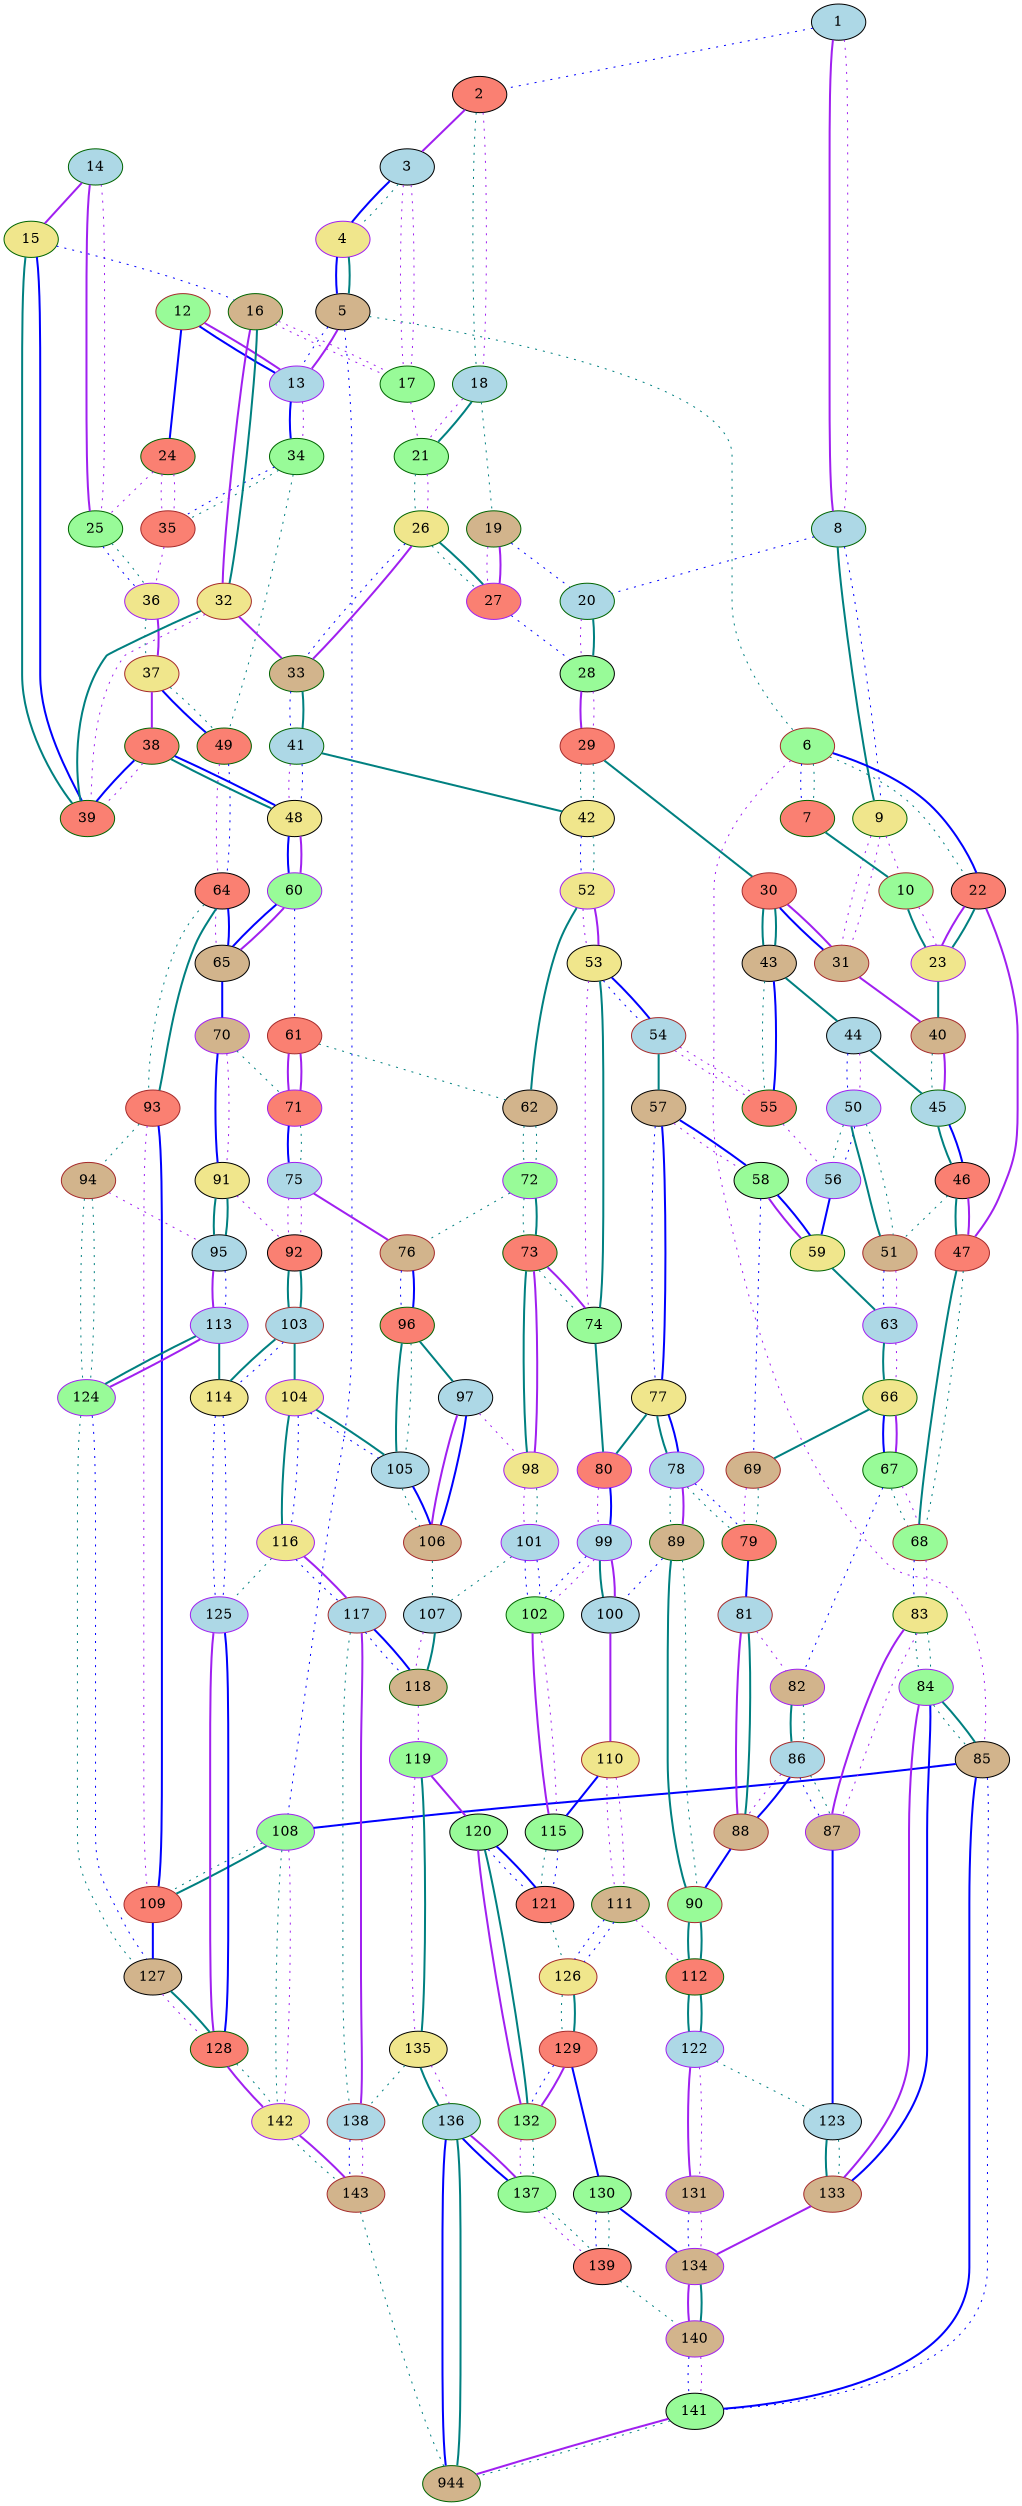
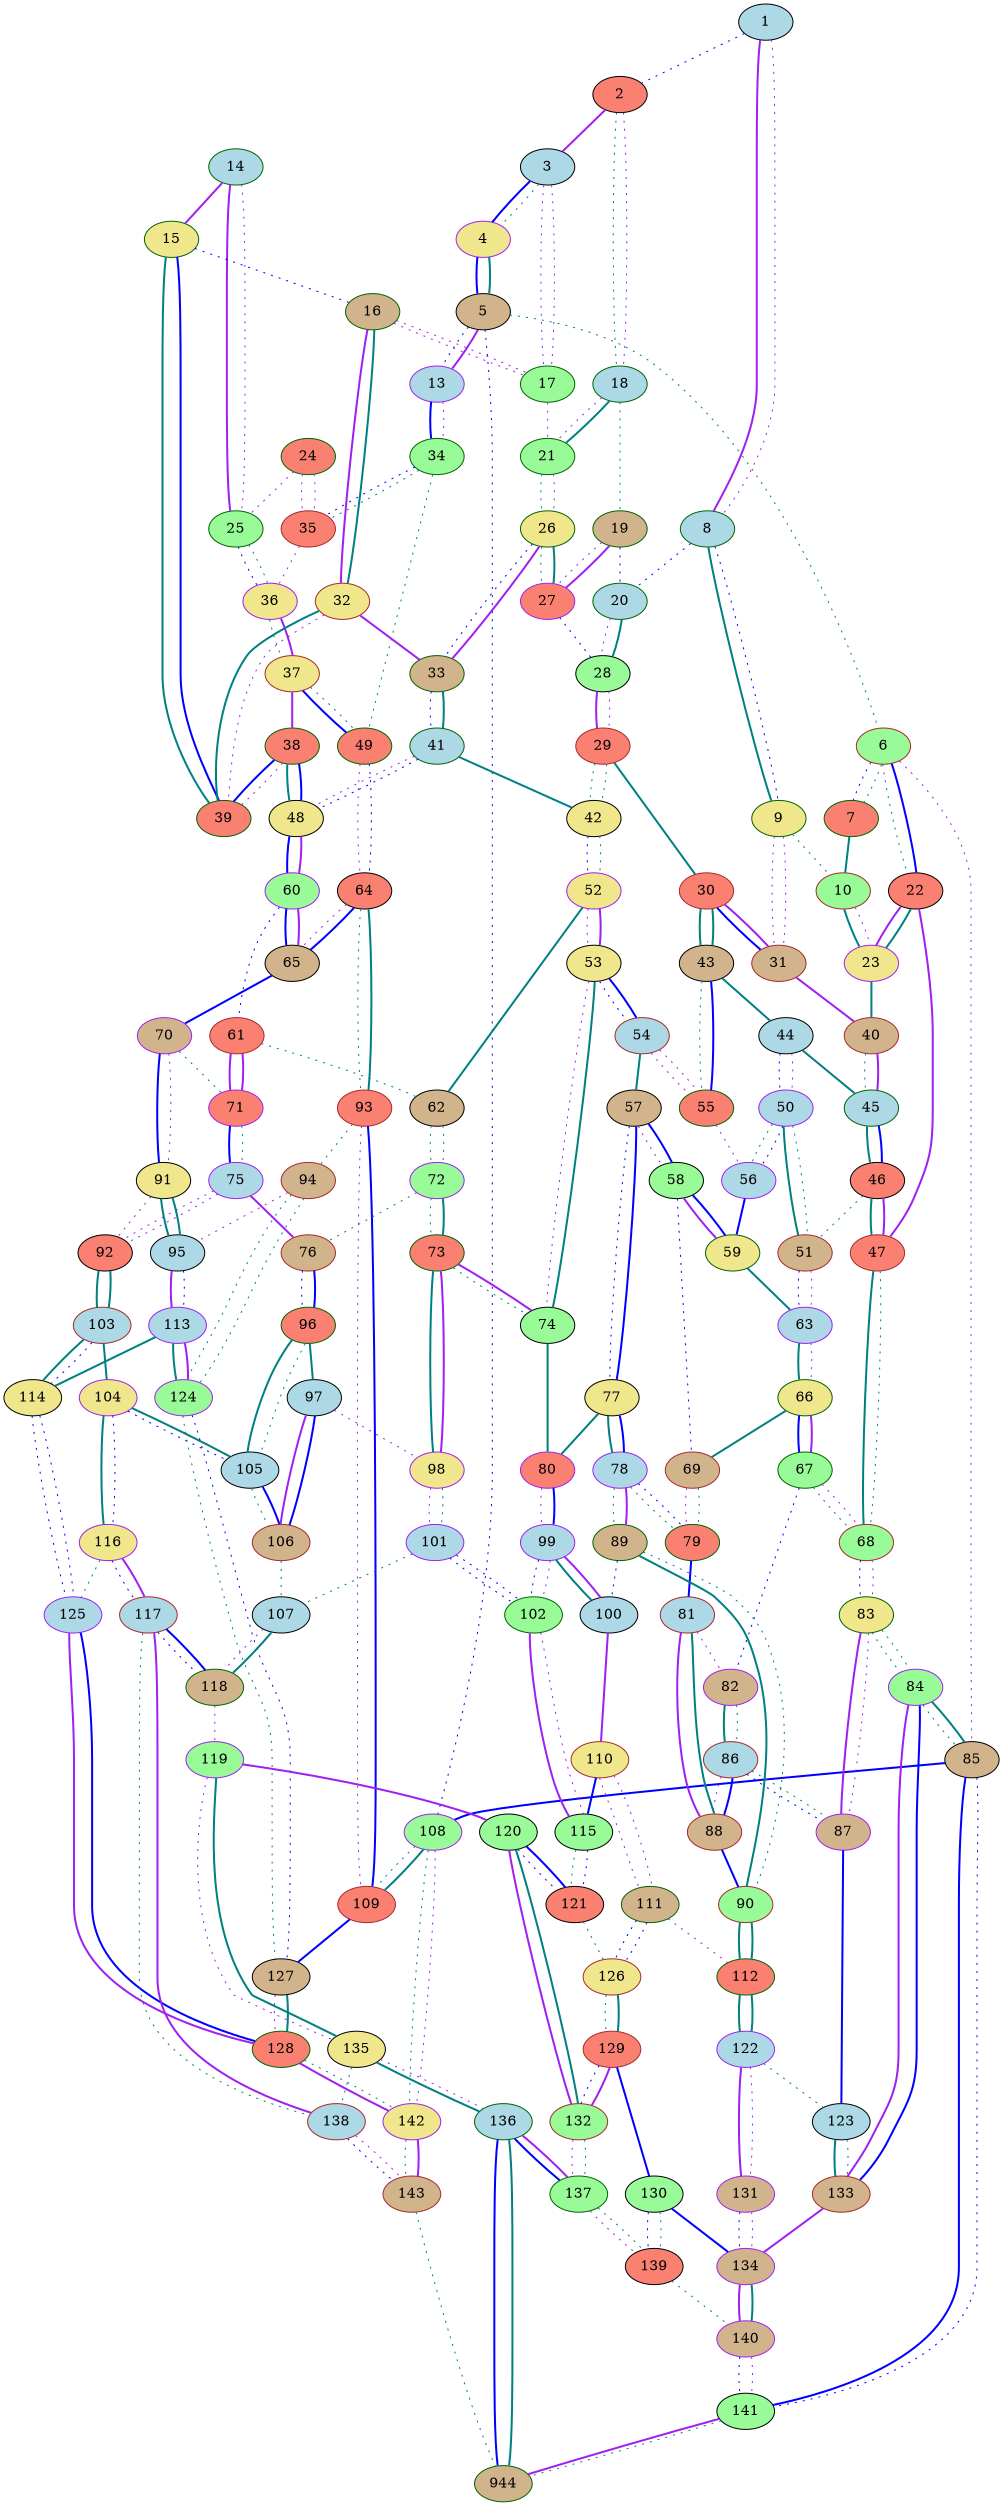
(183, 312) -> none
(893, 855) -> (811, 855)
